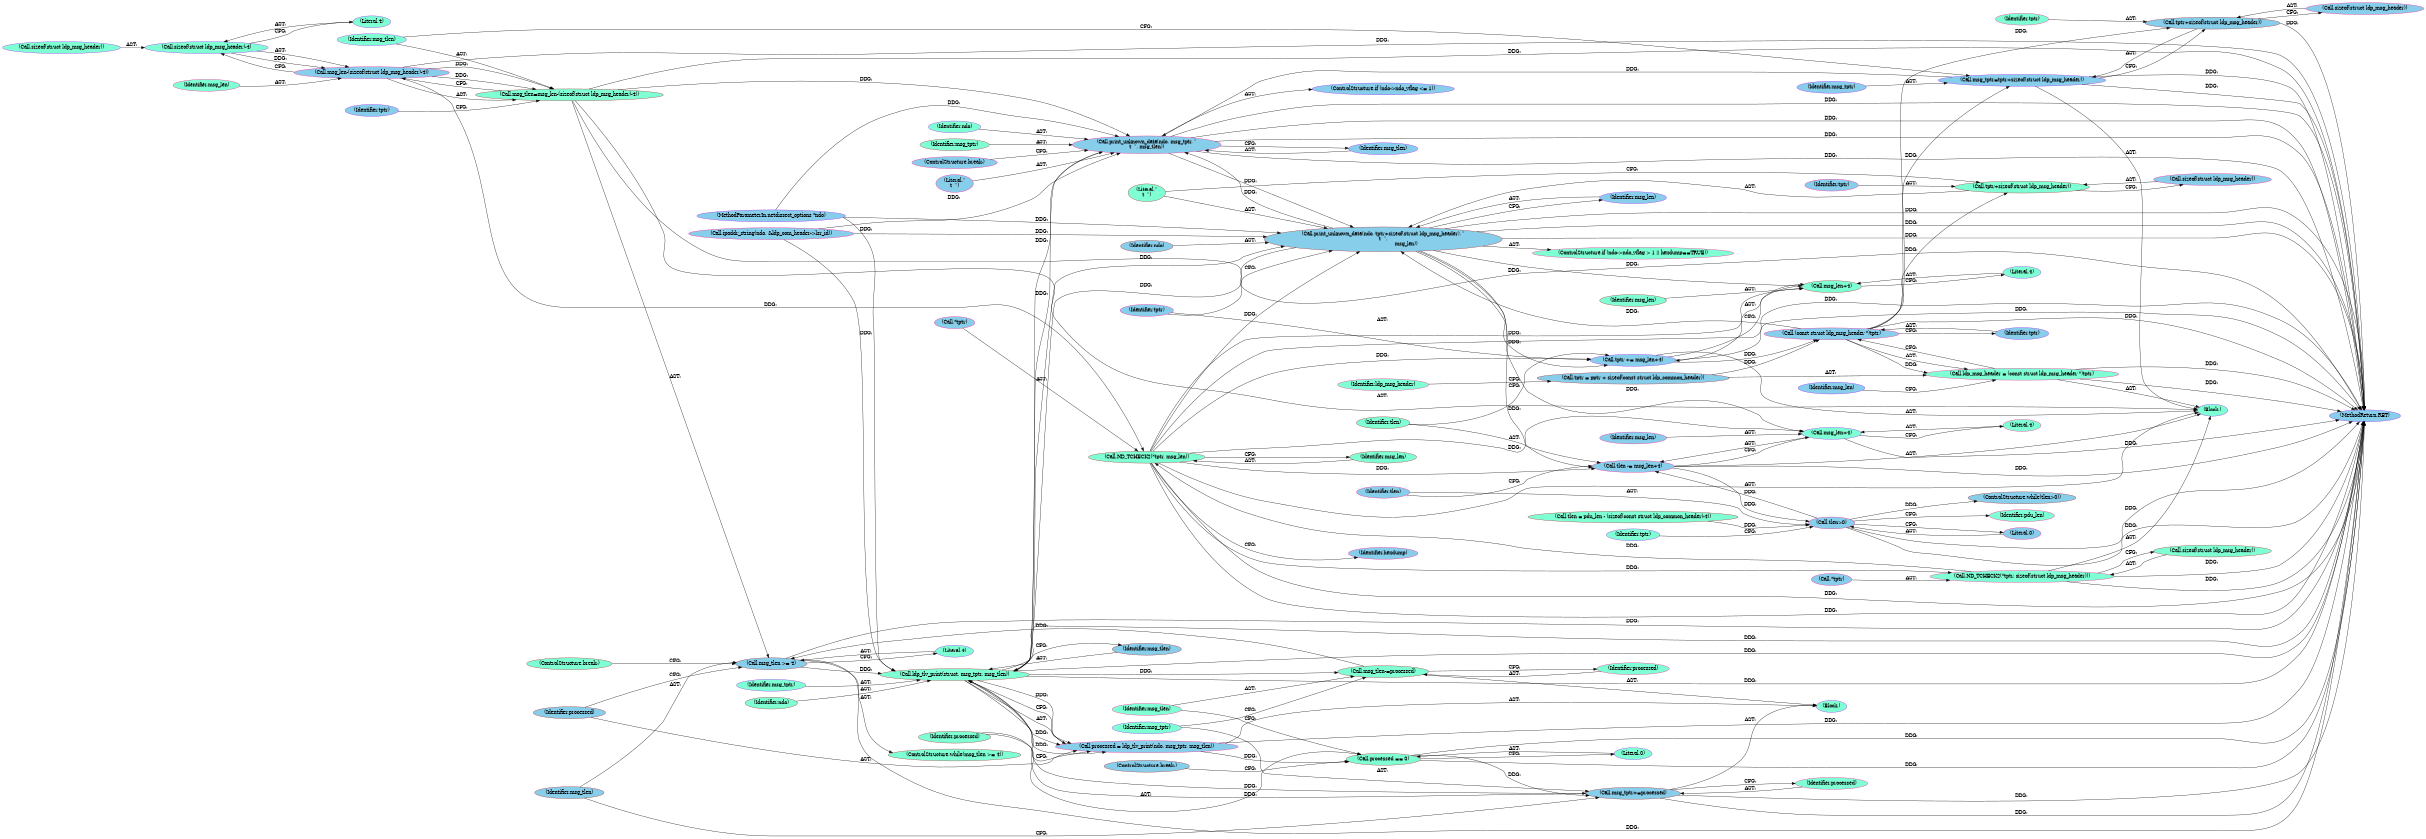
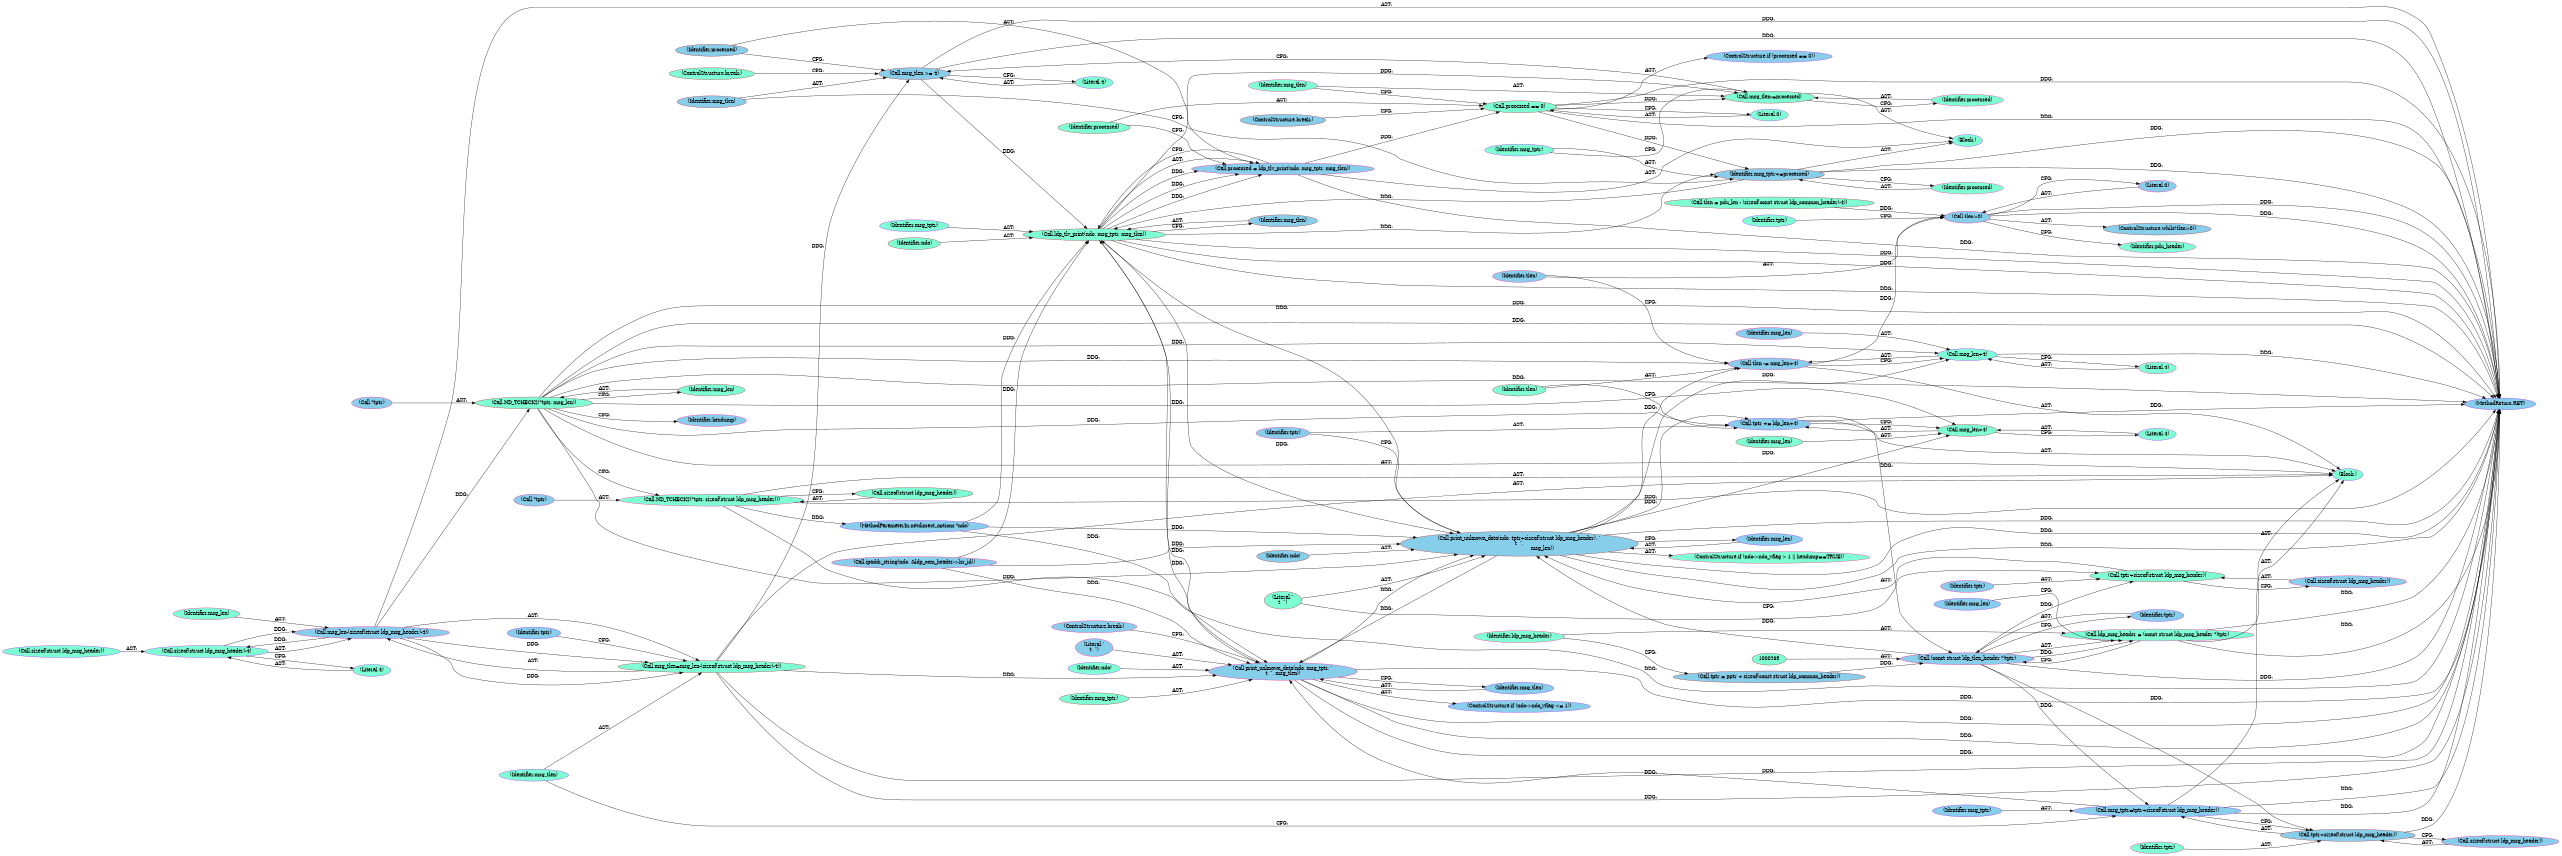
(1383, 40) -> (1387, 5)
none -> (1769, 57)
(281, 67) -> (281, 640)
(462, 84) -> (534, 661)
none -> (1639, 102)
(1832, 334) -> (1967, 659)
(1633, 360) -> (1769, 424)
(1825, 376) -> (1812, 631)
(676, 377) -> (819, 246)
(2015, 475) -> none
(1743, 494) -> none
(1912, 505) -> (2047, 221)
(2022, 516) -> (2157, 247)
(1557, 551) -> (788, 517)
(1633, 568) -> (605, 472)
(1042, 626) -> (1283, 57)
none -> (1769, 659)
(955, 675) -> (1094, 235)
(955, 755) -> none
(1633, 793) -> (1769, 175)
